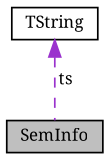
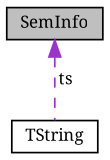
(55, 89) -> (55, 89)
